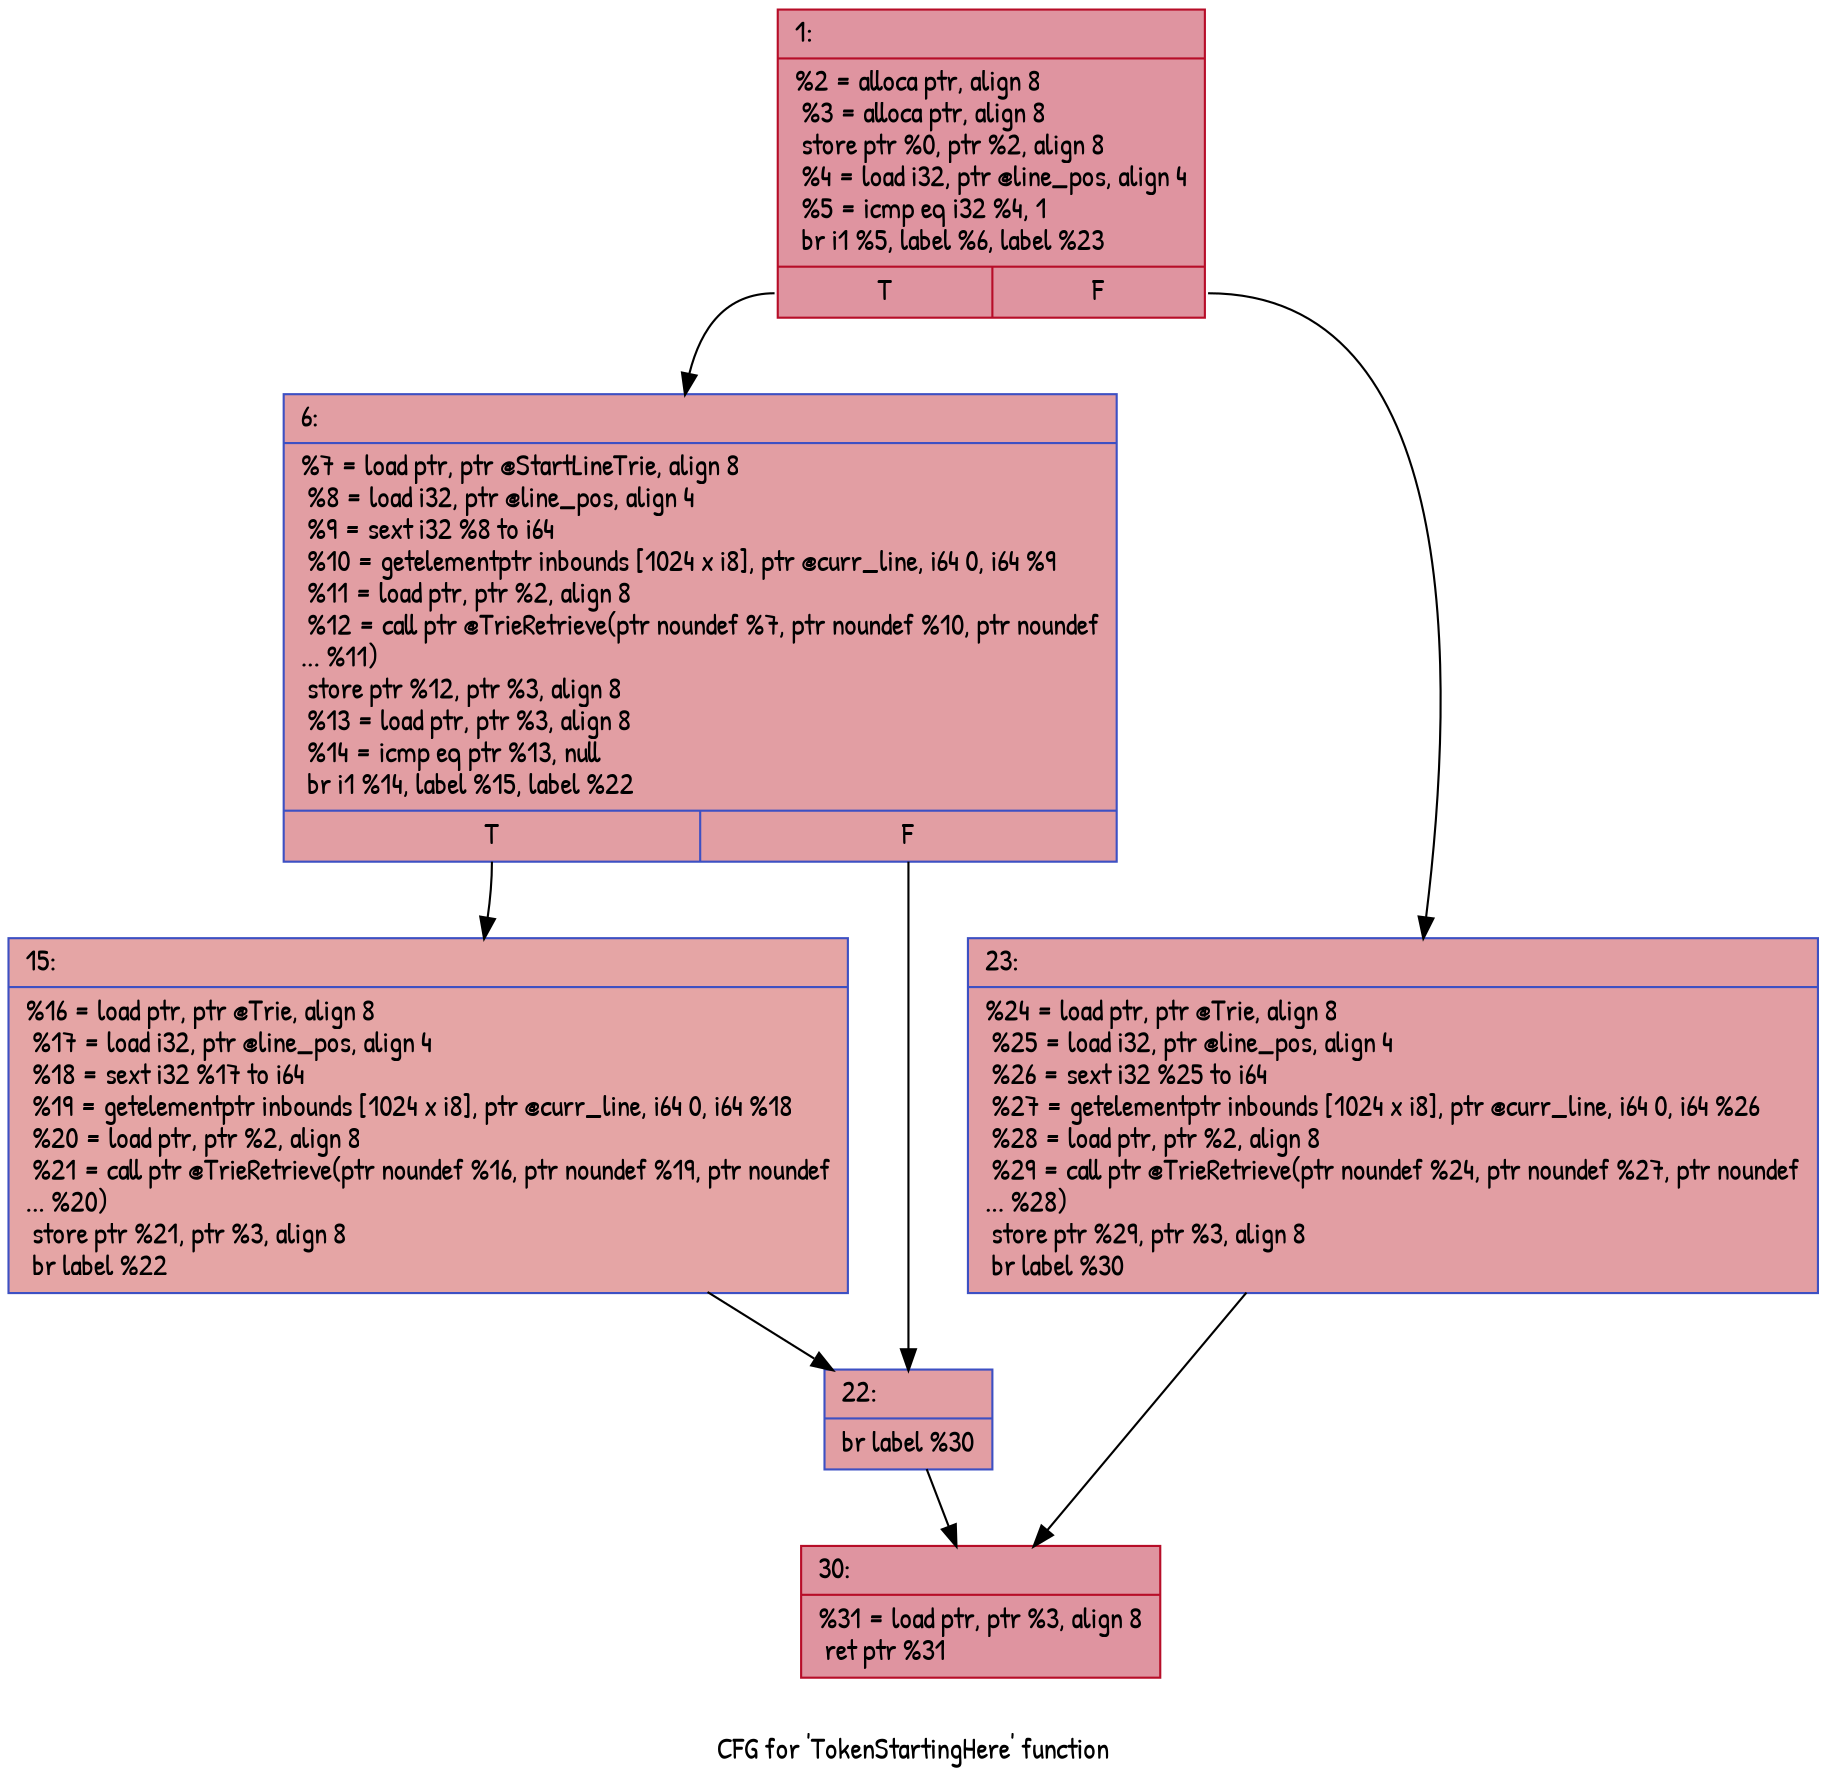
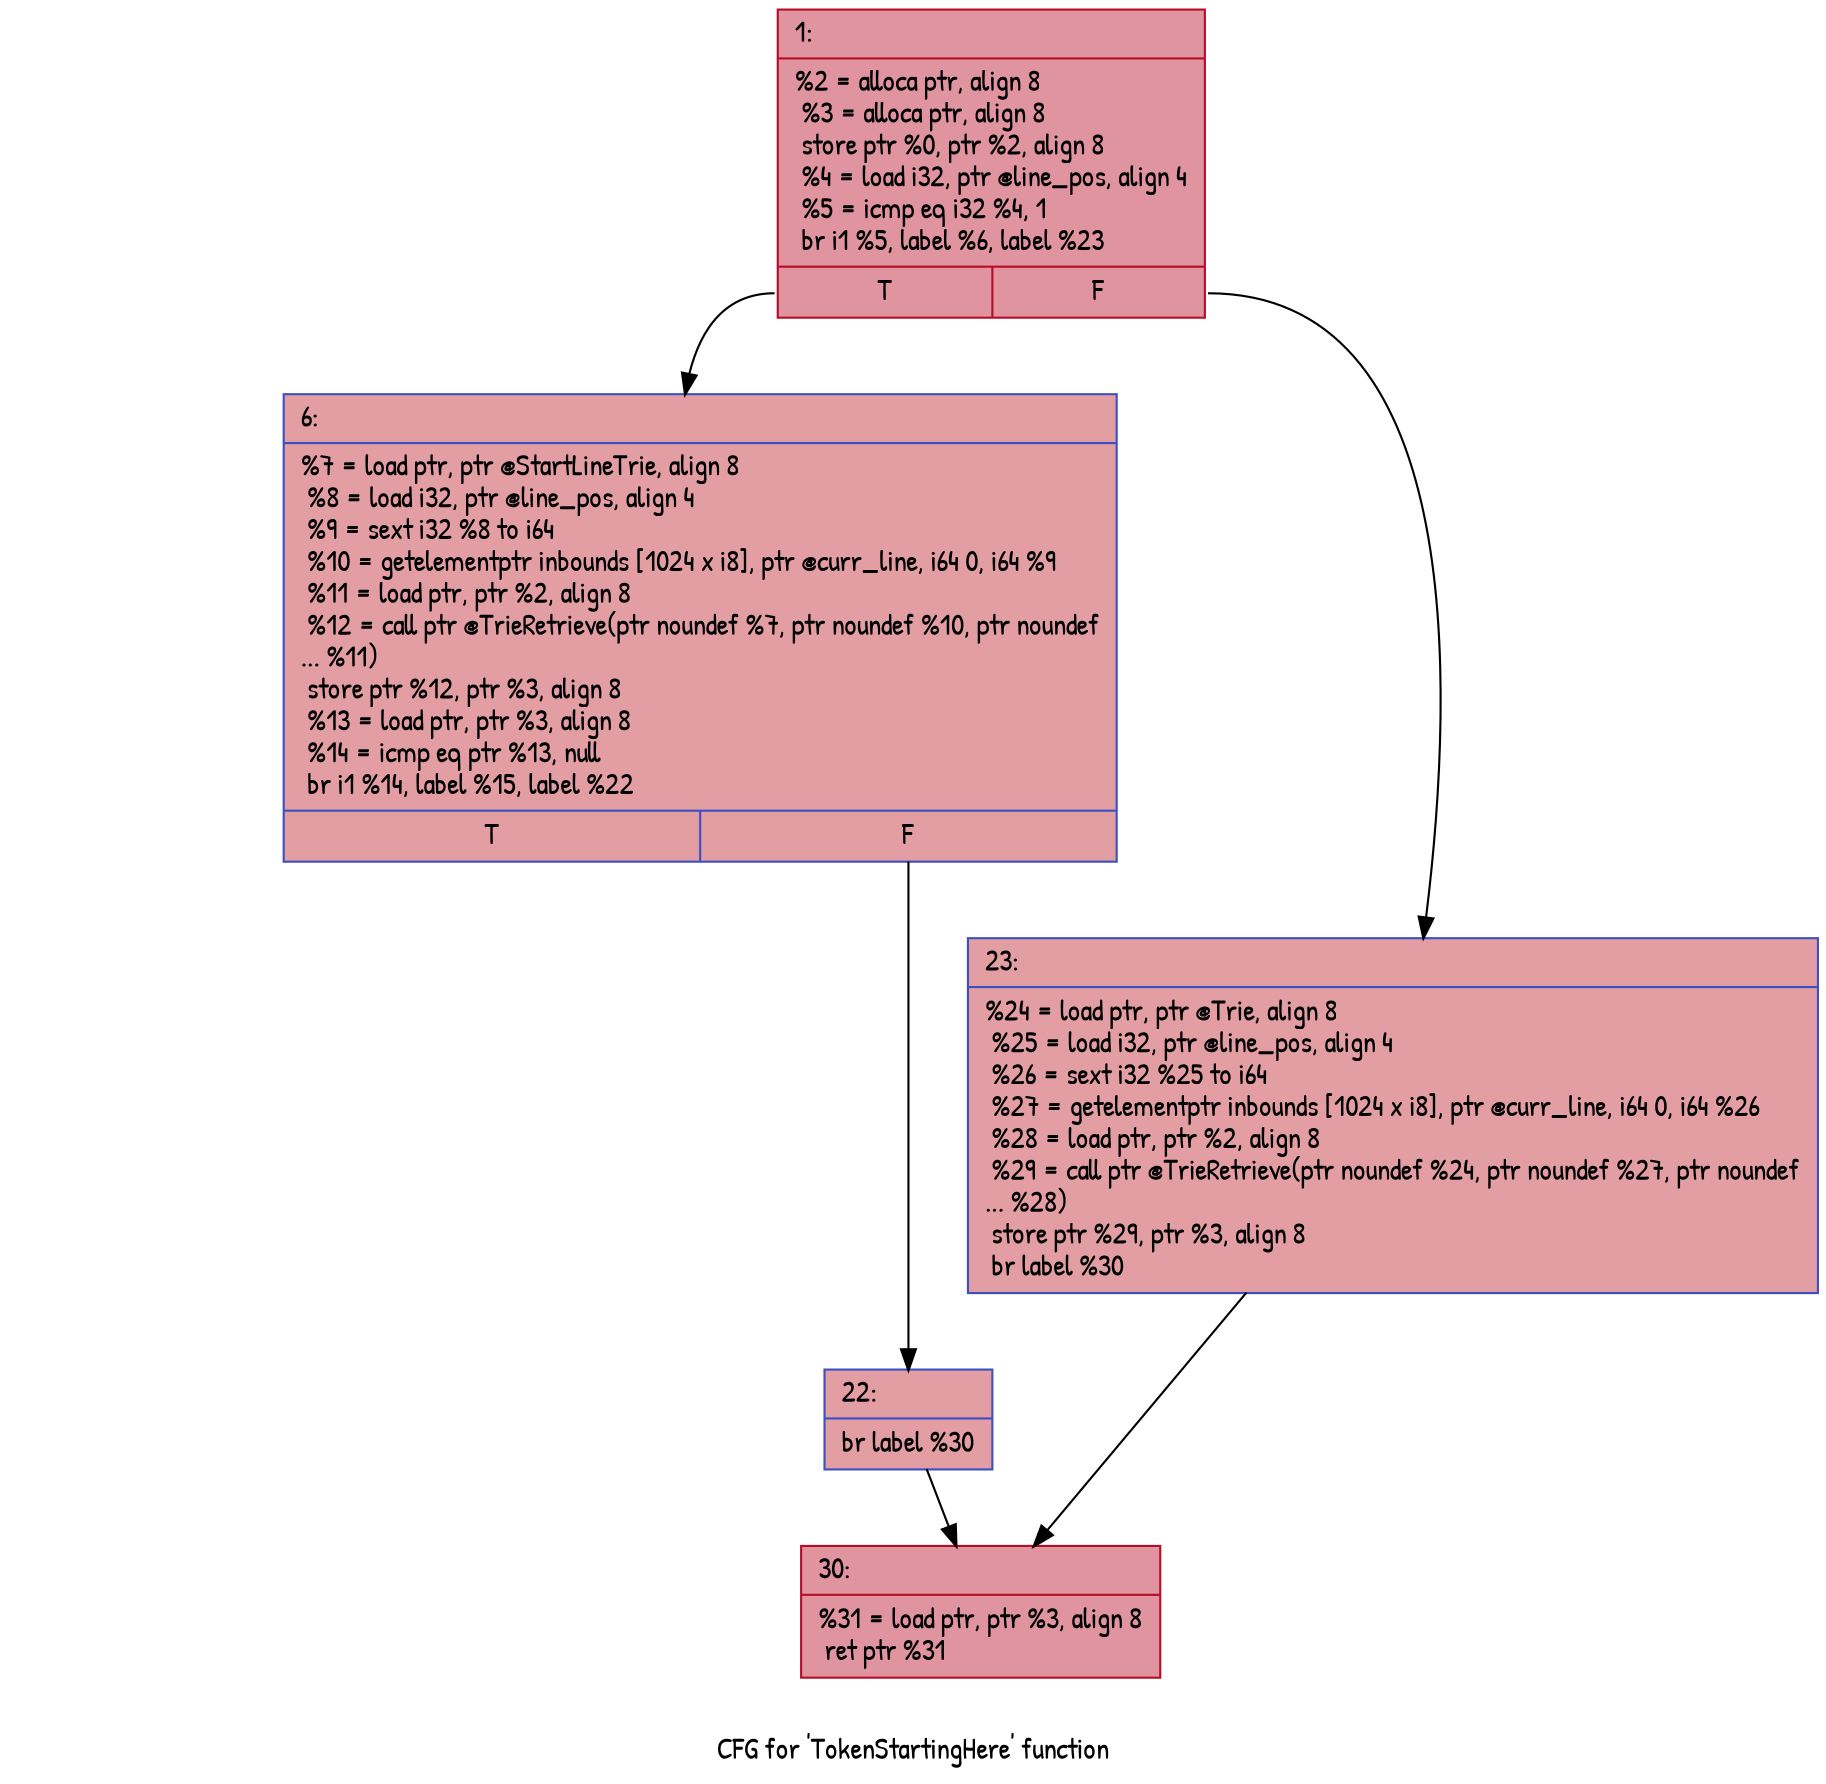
(428, 1116) -> none
